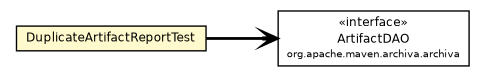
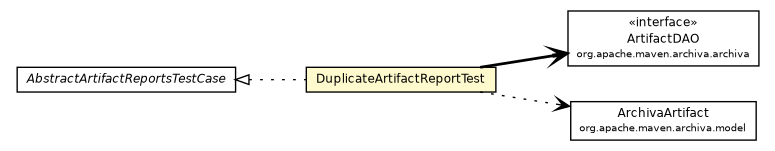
none -> (126, 80)
none -> (663, 121)
